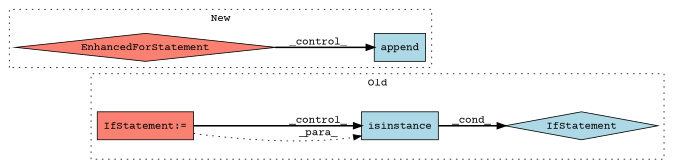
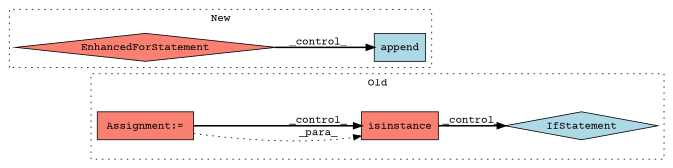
(472, 120) -> (472, 120)
(145, 126) -> (145, 126)
(400, 126) -> (400, 126)
